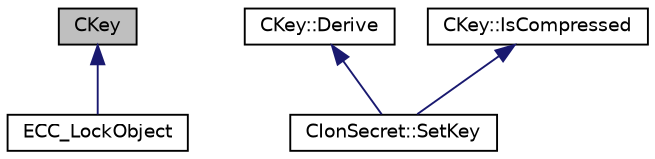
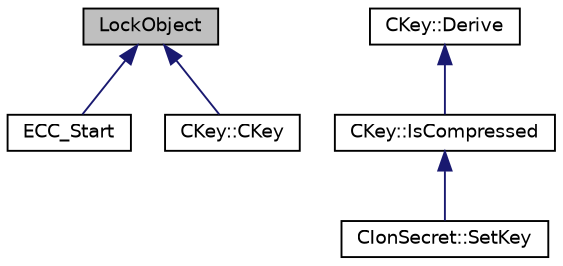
(98, 27) -> (151, 27)
(362, 88) -> (445, 90)
(98, 133) -> (69, 133)
none -> (232, 133)
